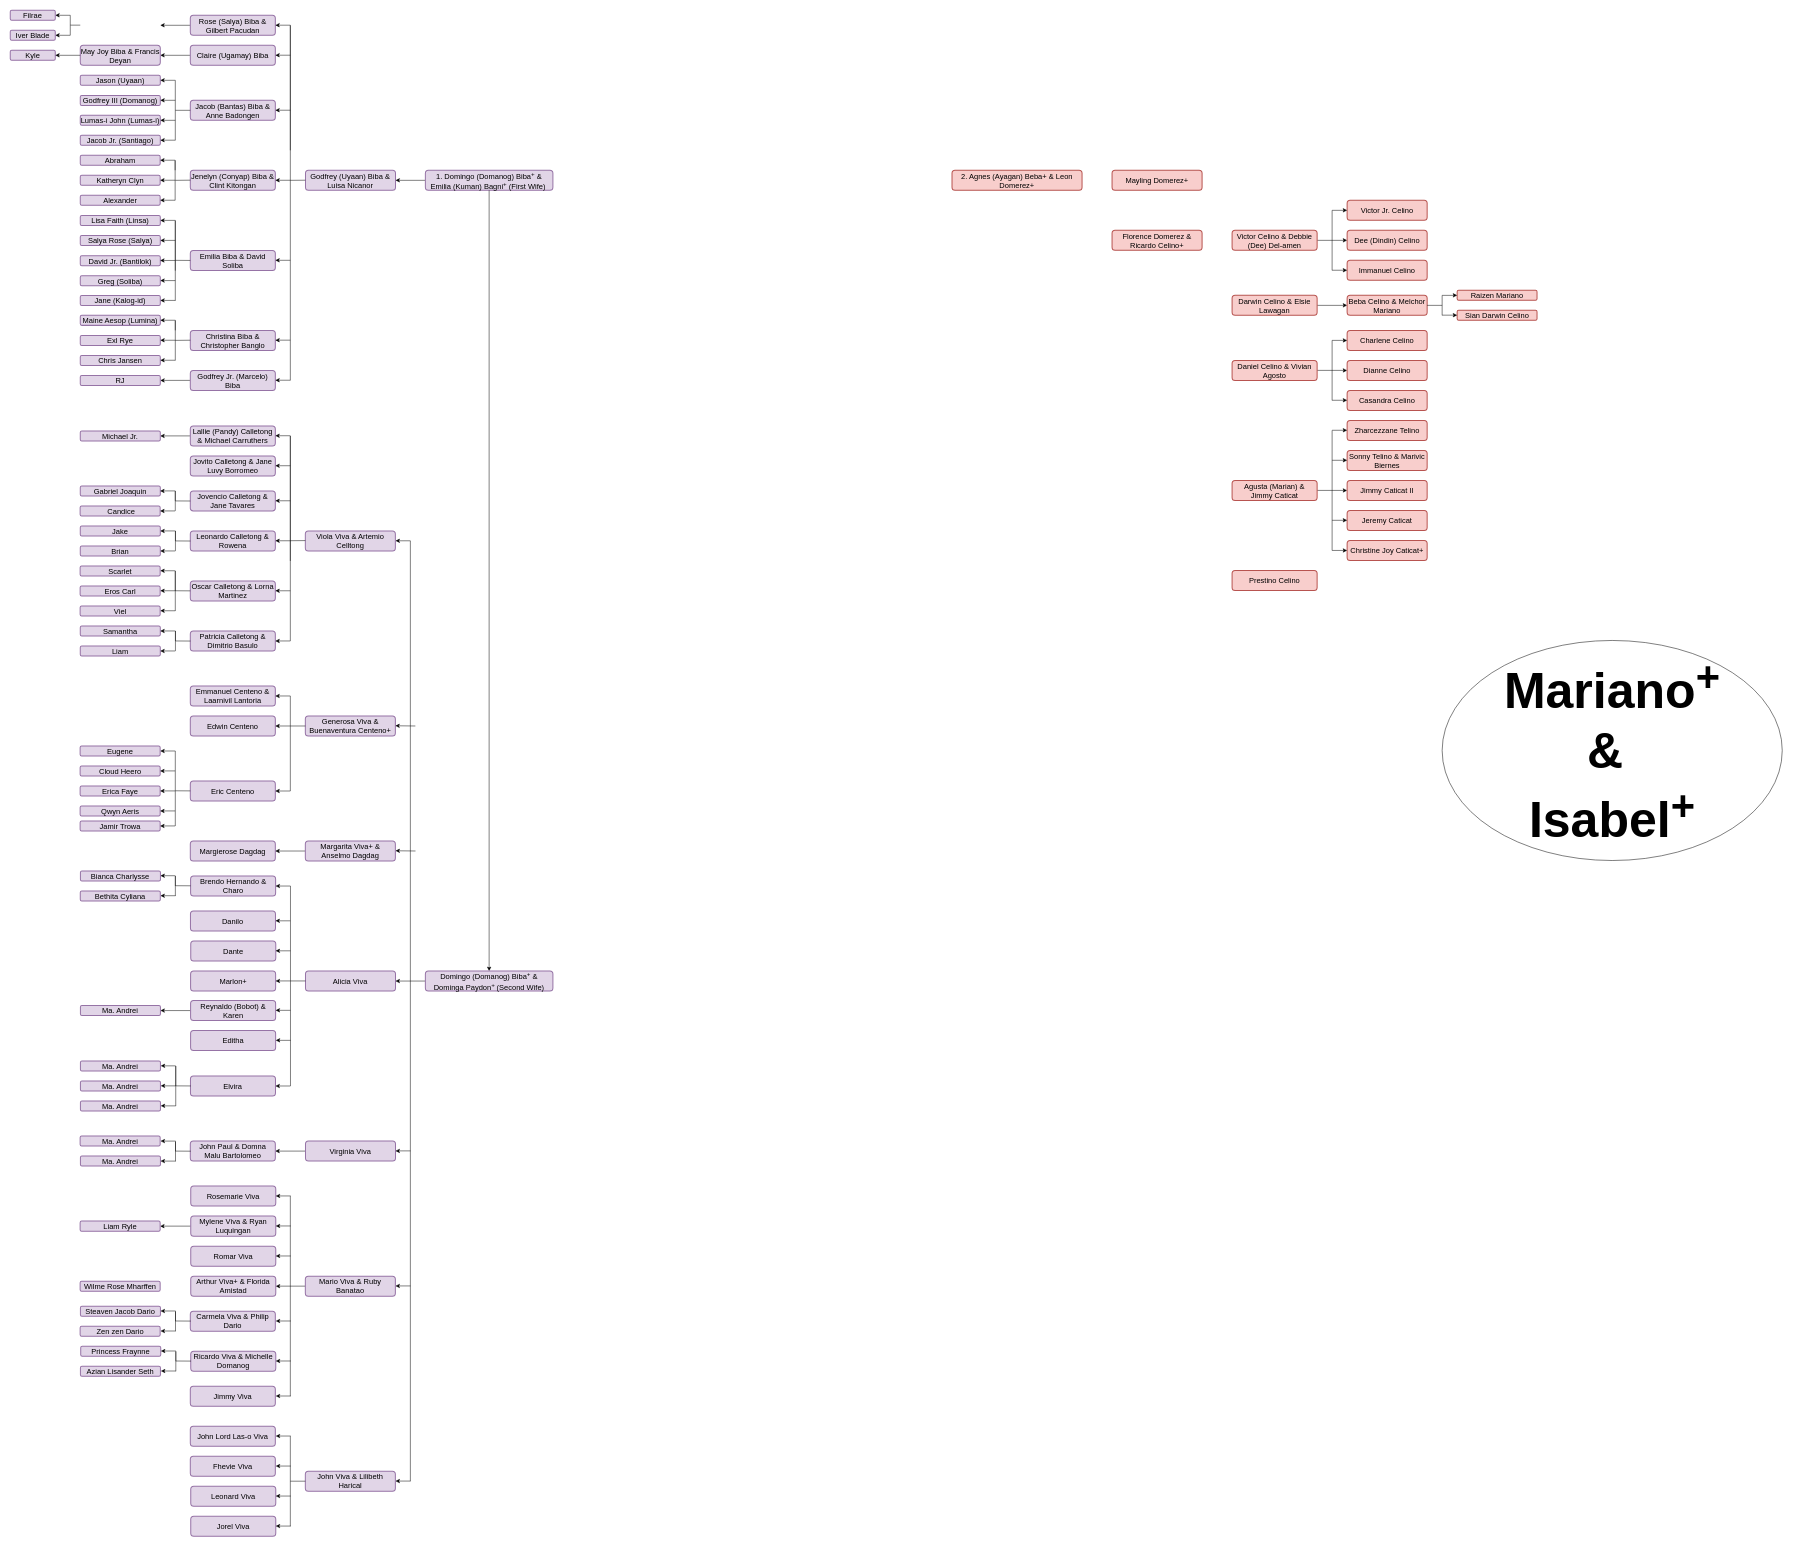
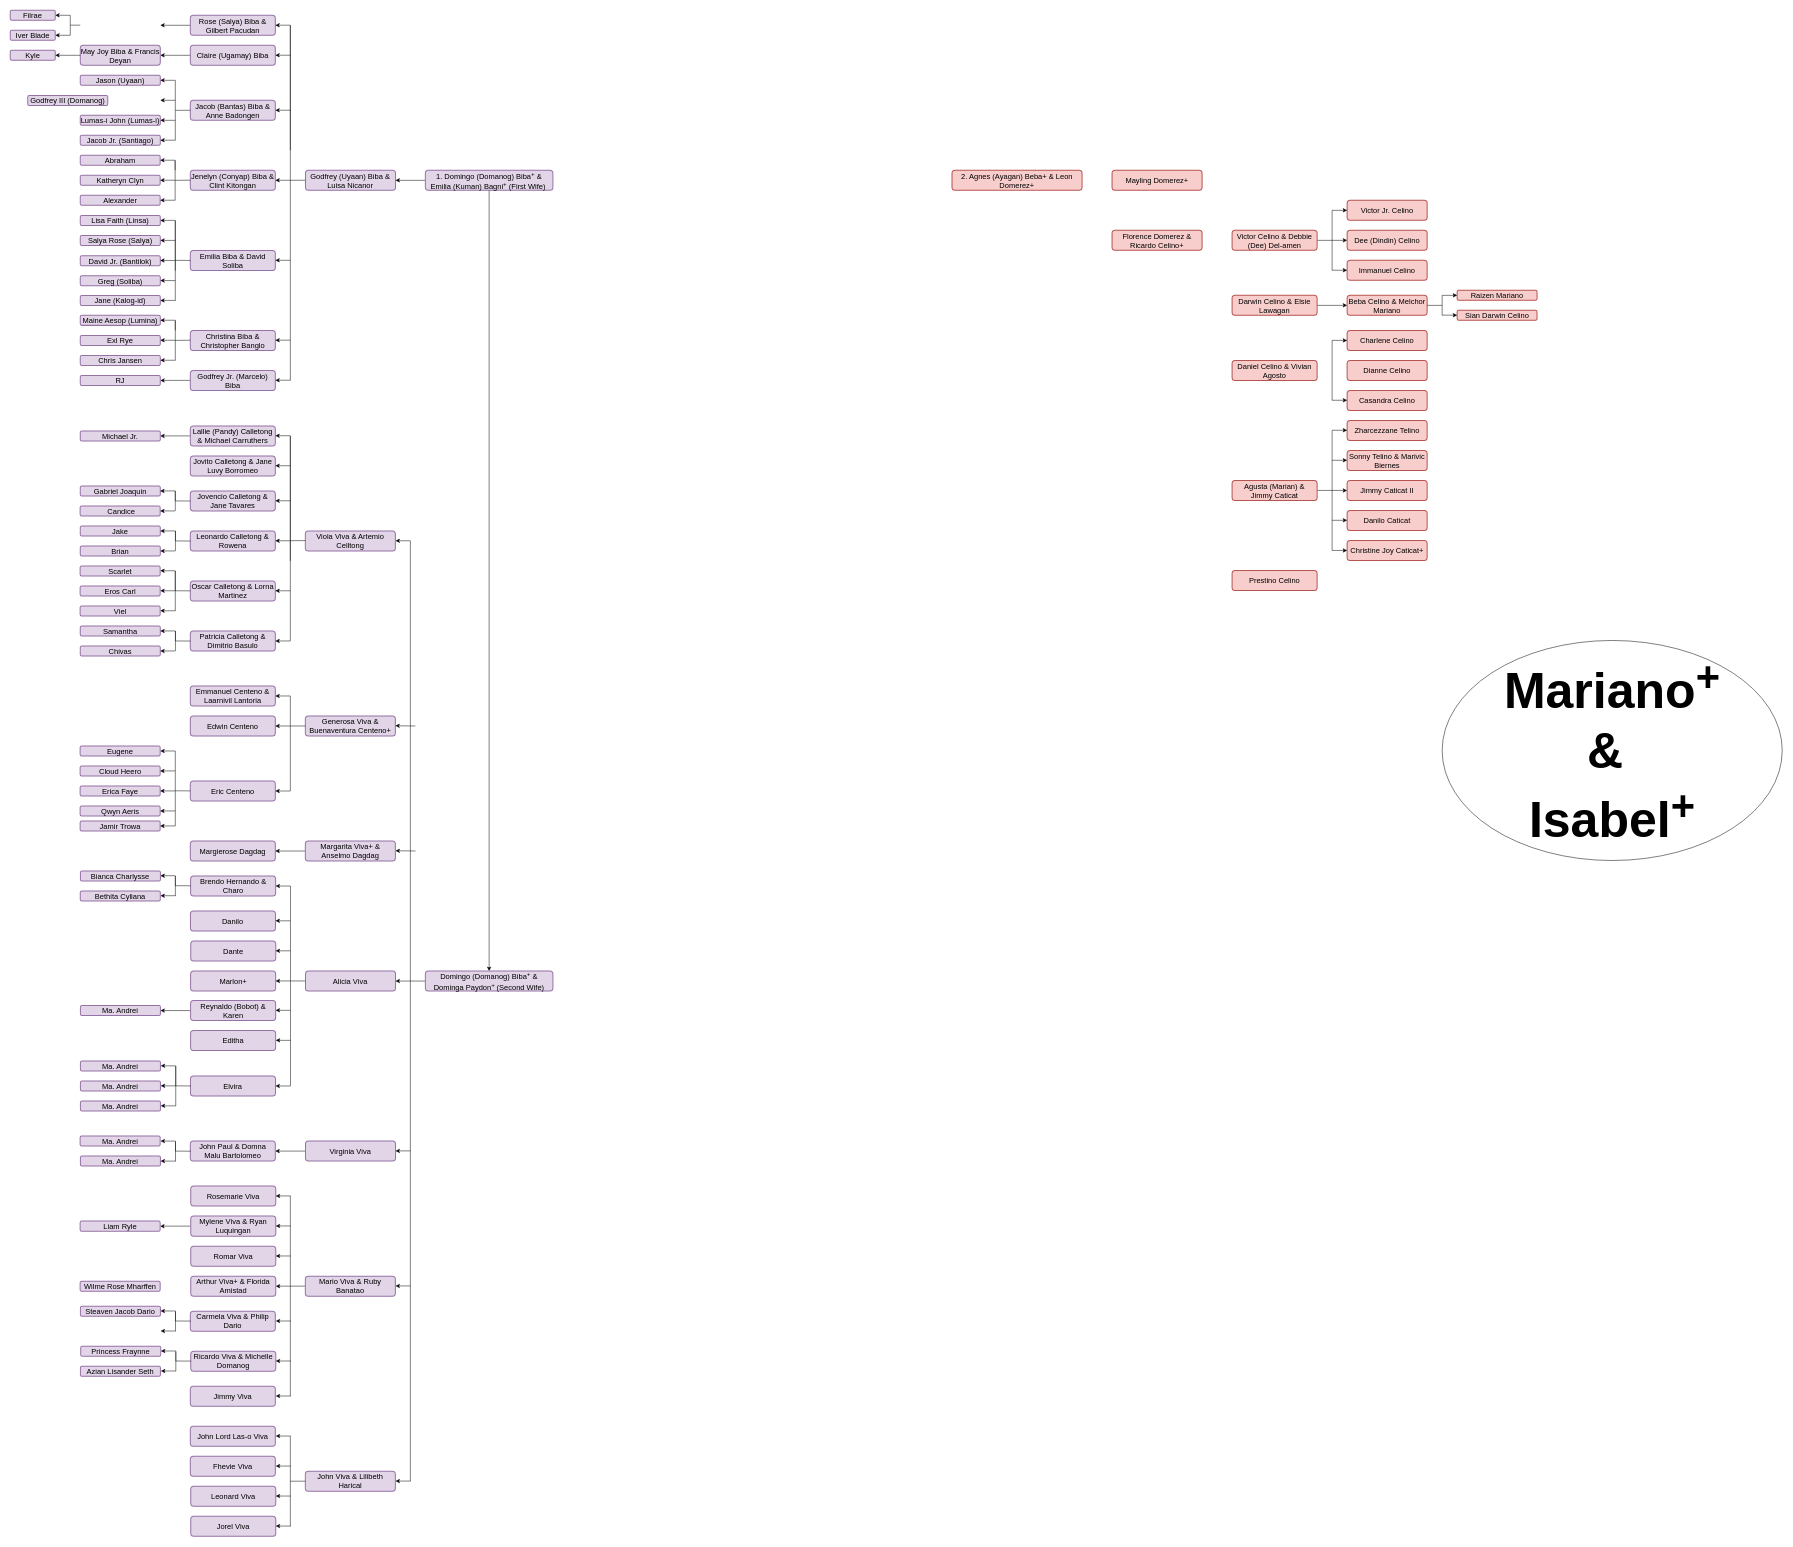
(120, 100) -> (68, 100)
(1343, 370) -> none
(1387, 520) -> (1387, 520)
(120, 651) -> (120, 651)
(120, 1331) -> none
